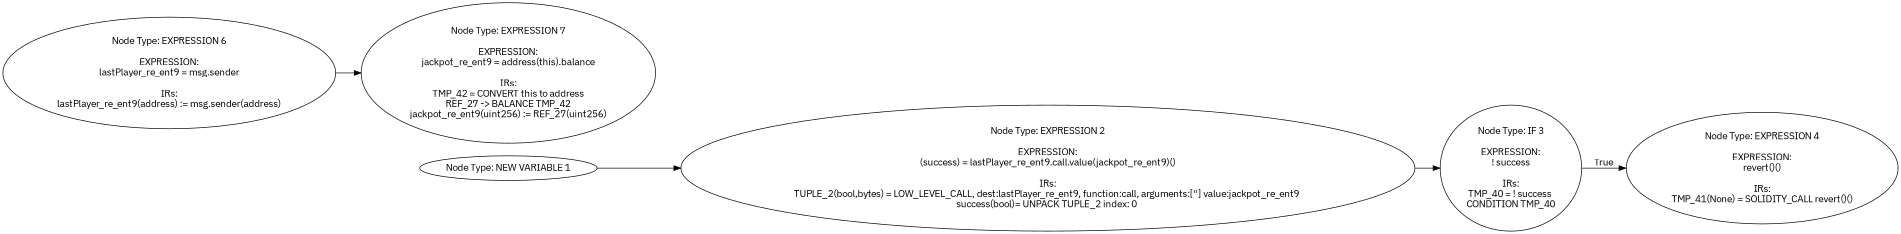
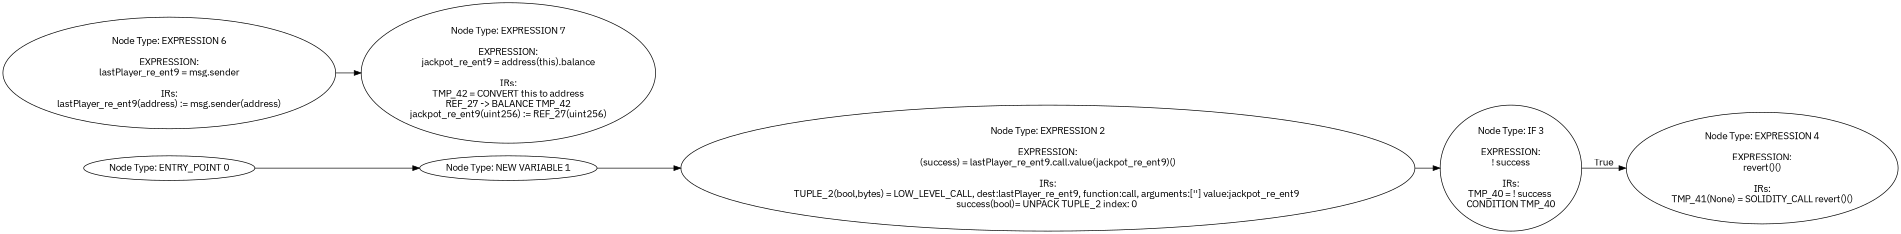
none -> (169, 168)
